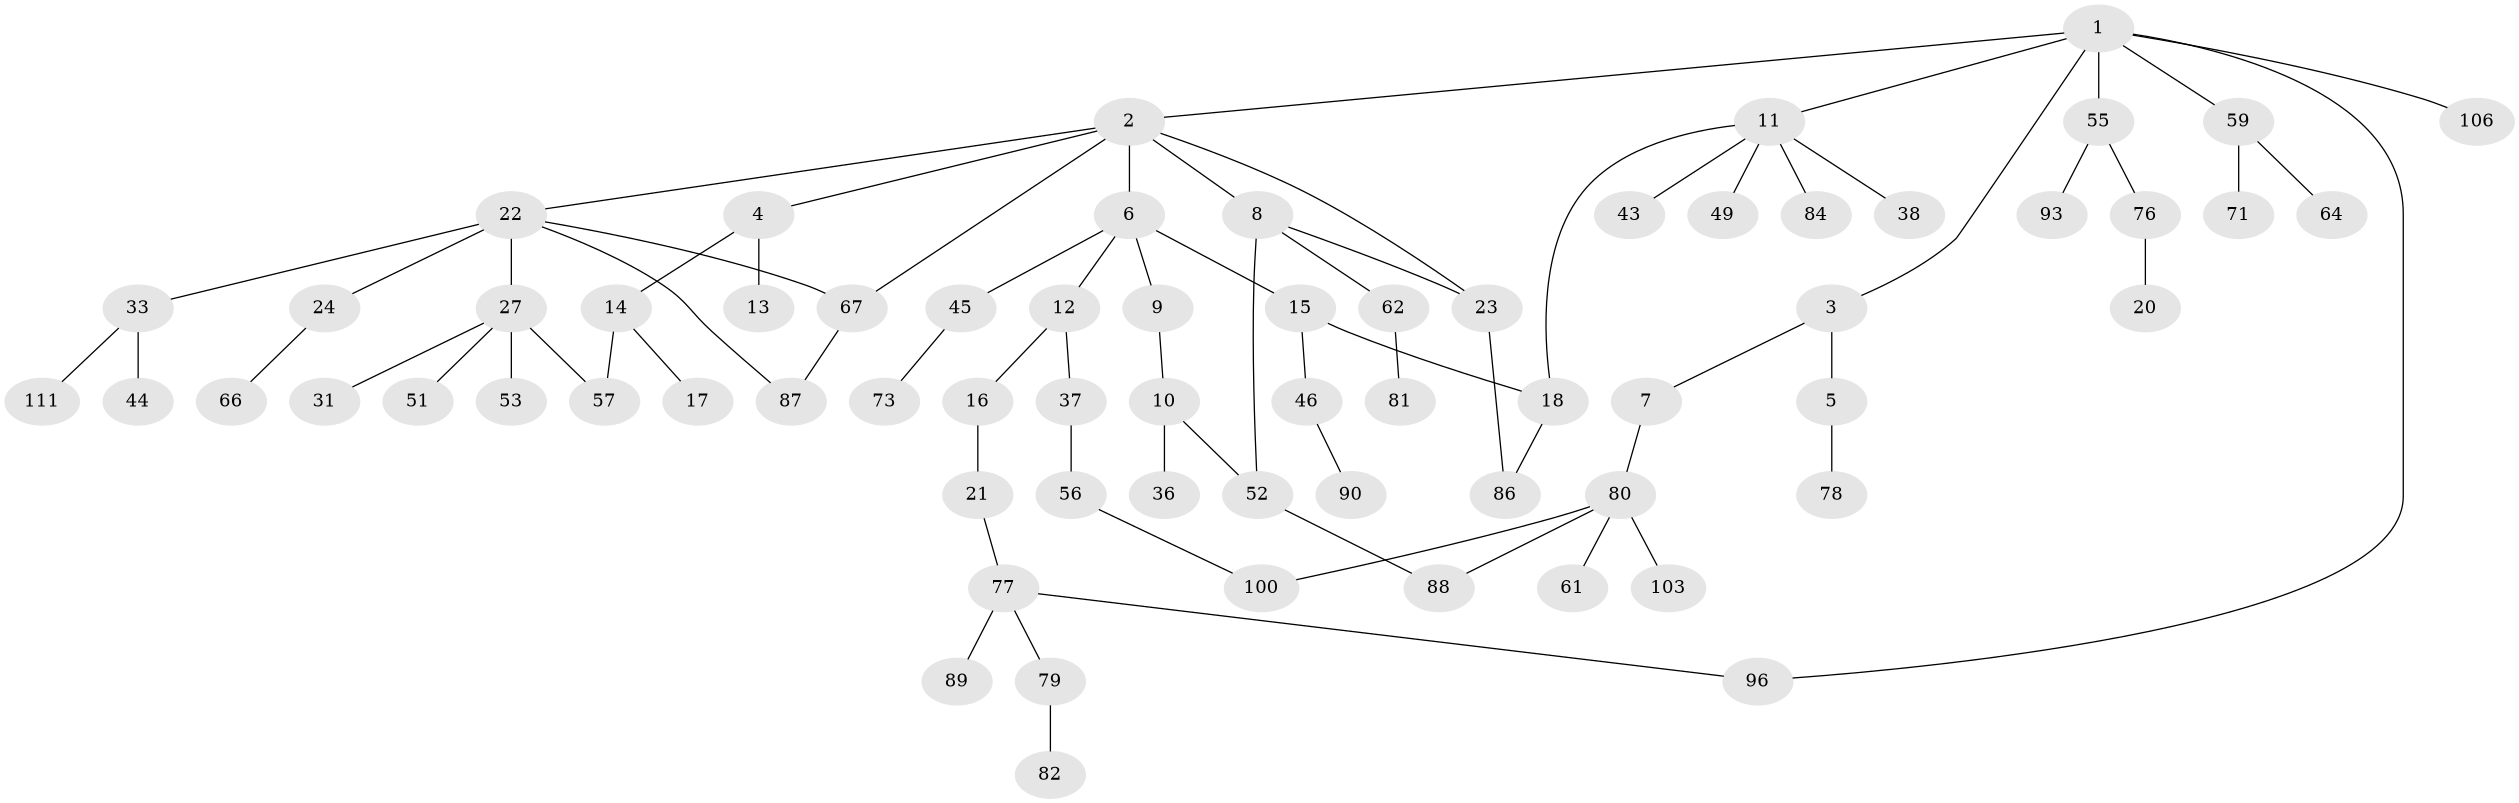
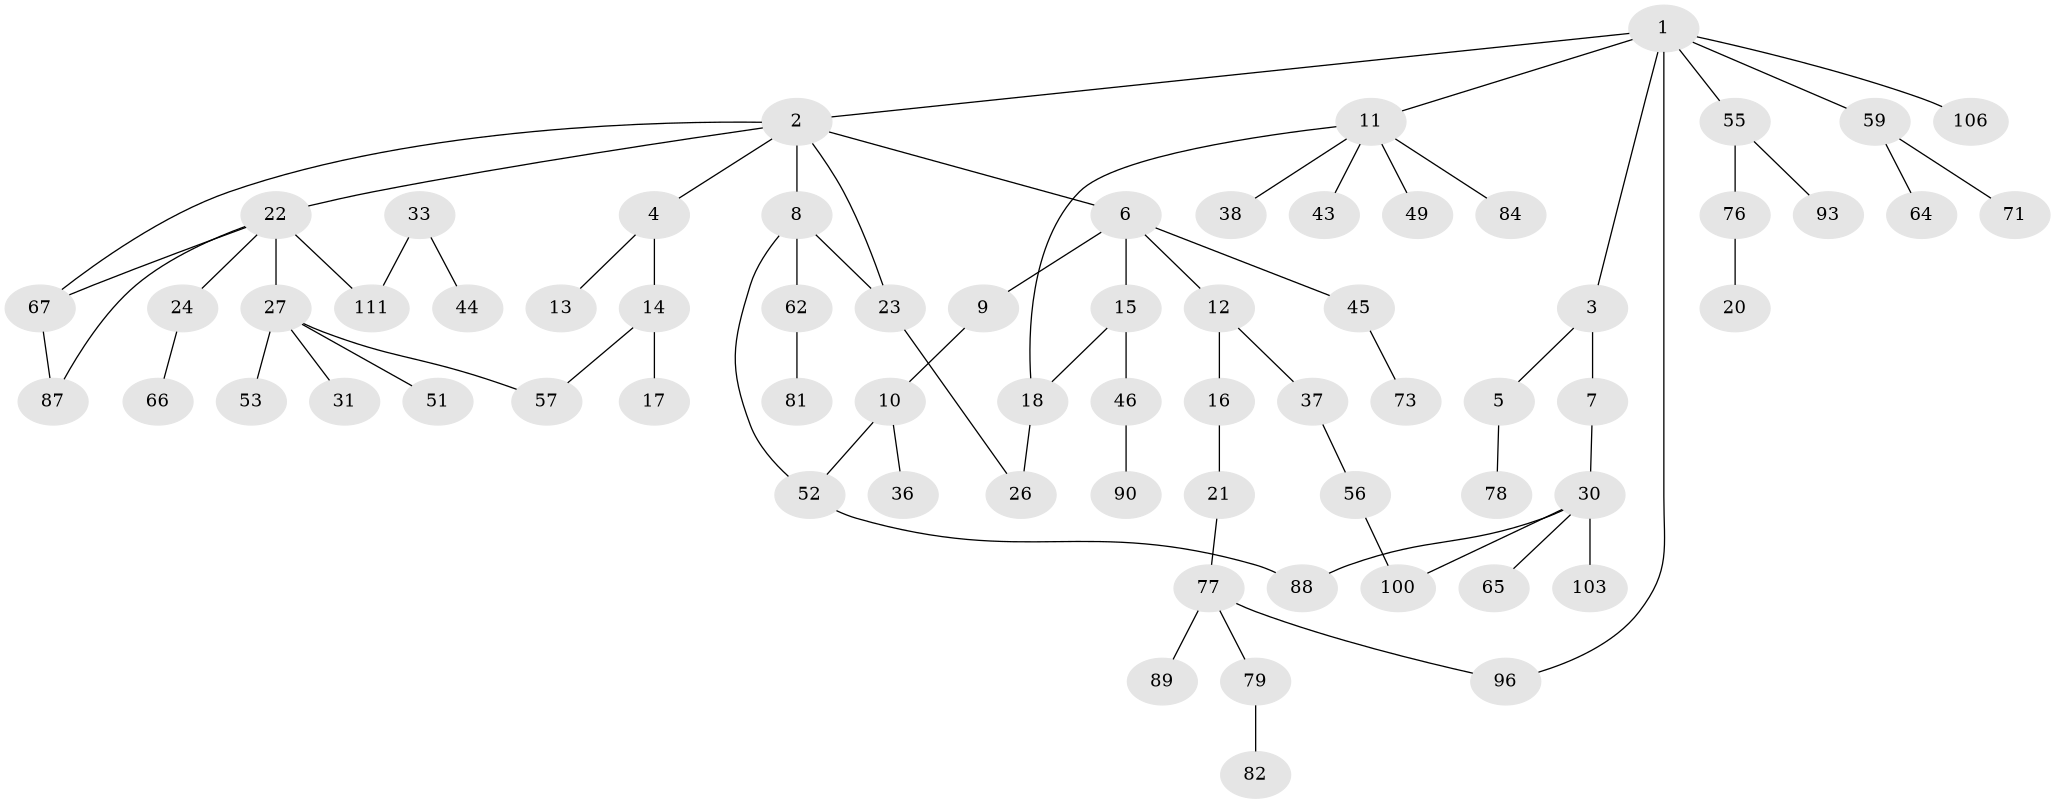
(325, 262) -> (324, 262)
(1505, 495) -> (1021, 495)
(1621, 495) -> (1590, 495)
(1573, 588) -> (1494, 588)
